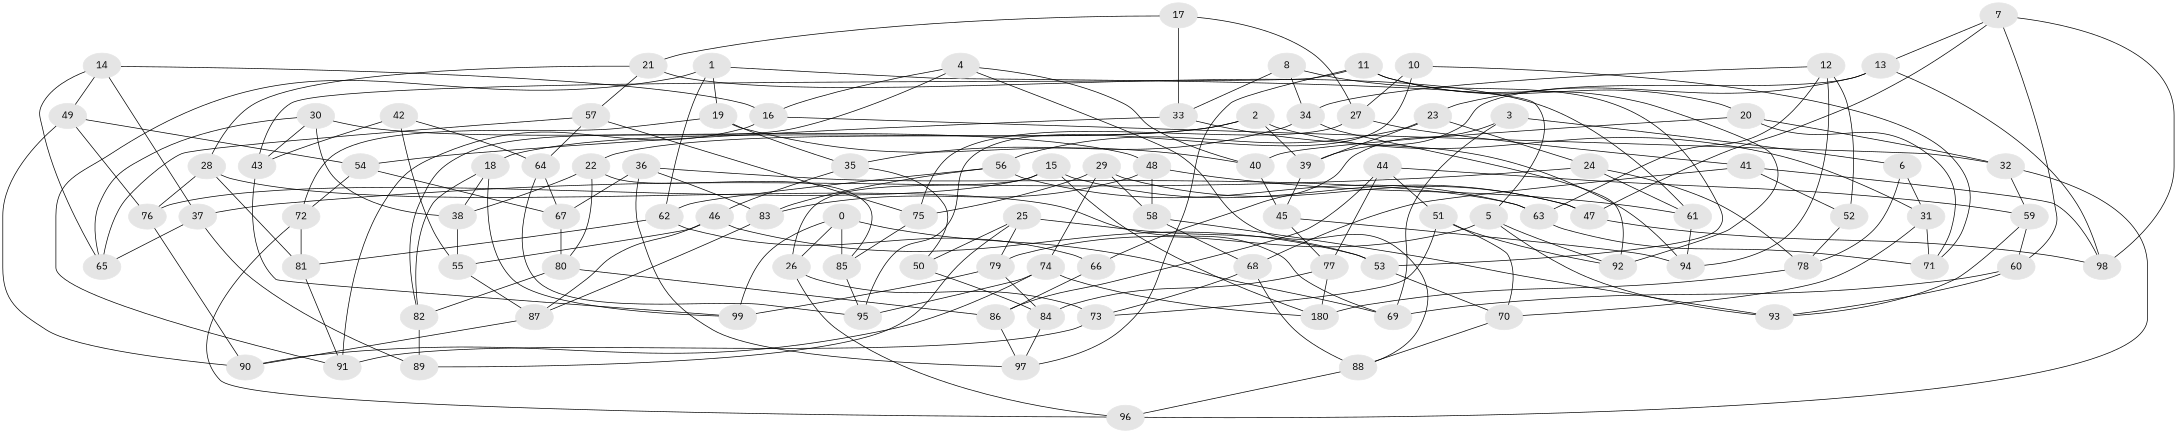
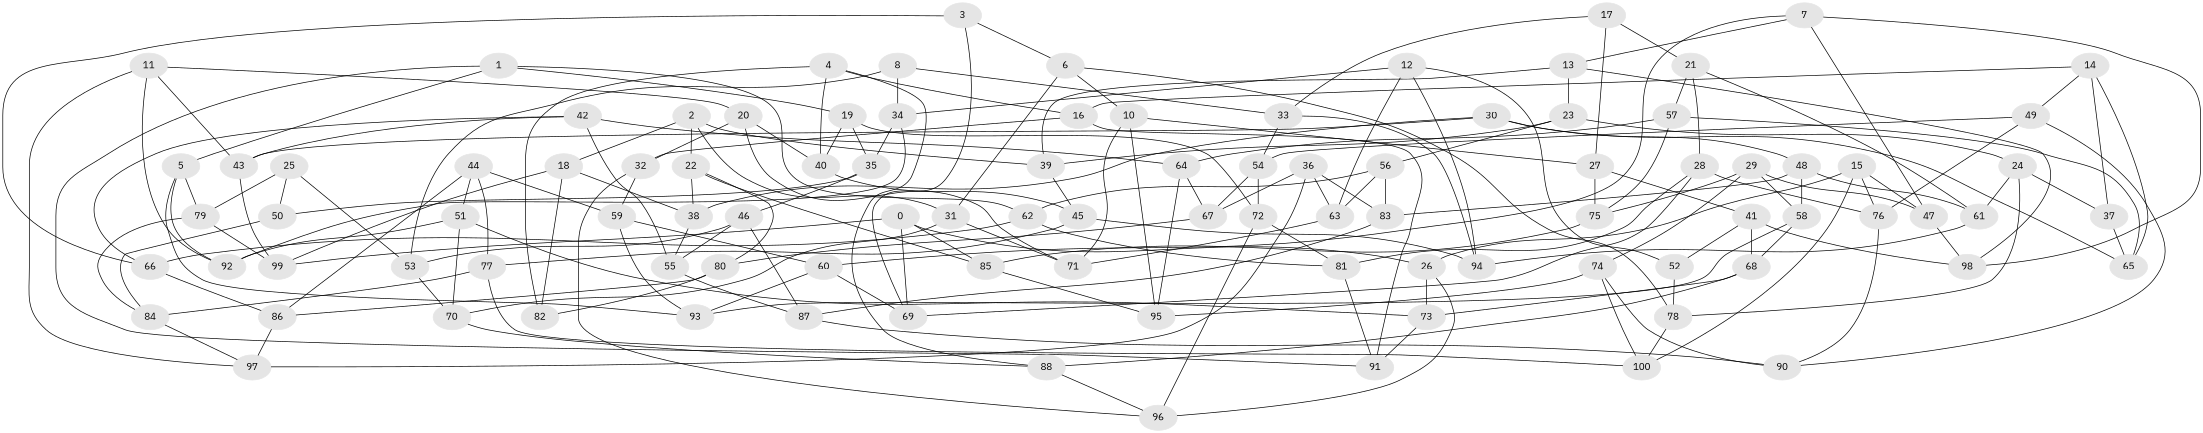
none -> (1091, 86)
none -> (267, 131)
(1320, 317) -> (1642, 367)
(419, 367) -> none
